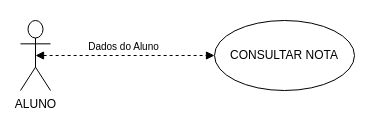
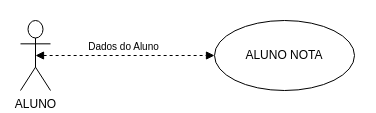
(285, 56) -> (285, 56)
